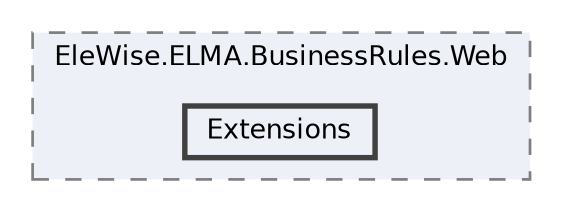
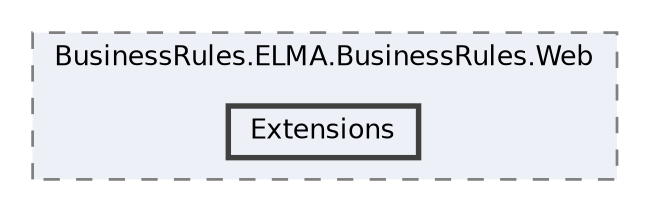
(281, 58) -> (325, 58)
